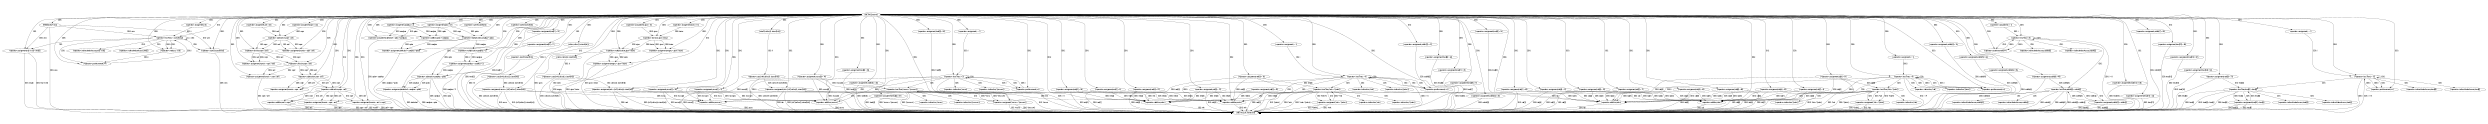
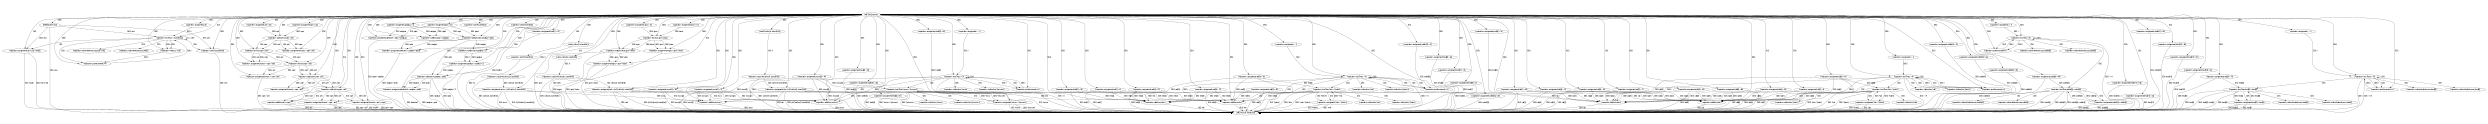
(541, 44) -> none
